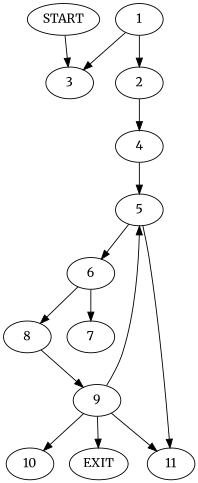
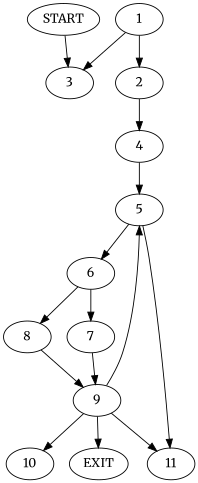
none -> (93, 364)
